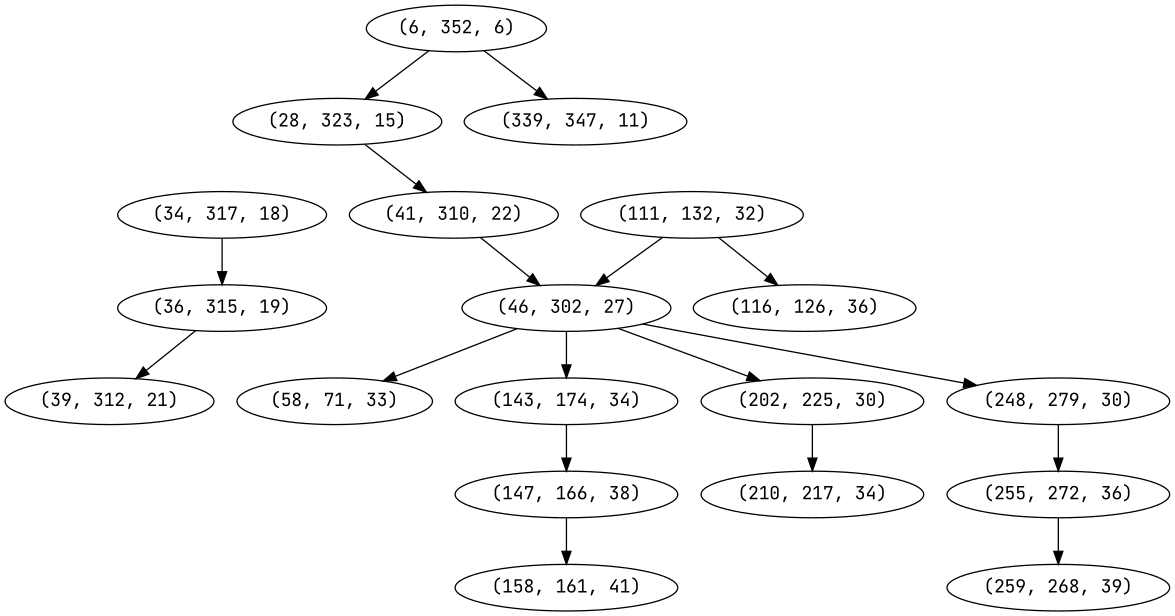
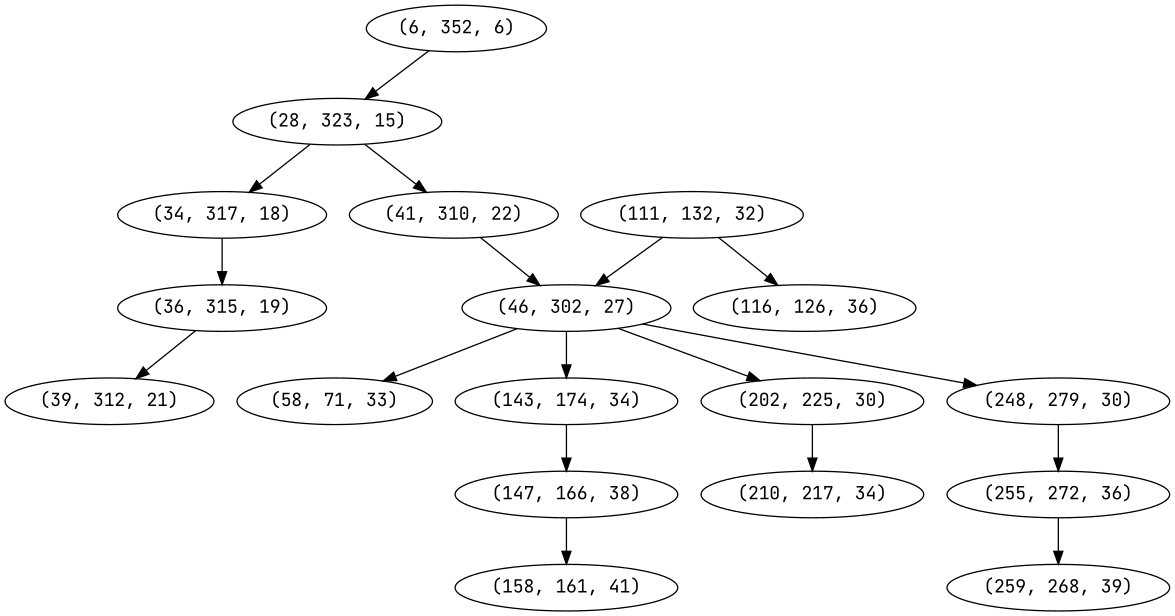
(575, 122) -> none
none -> (285, 164)
